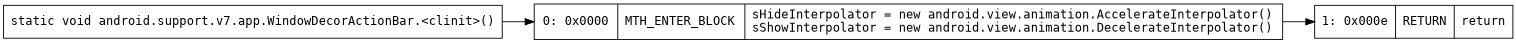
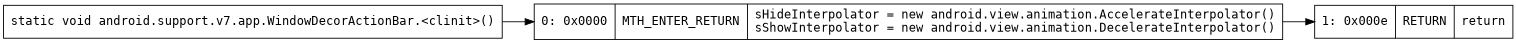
(680, 21) -> (681, 21)
